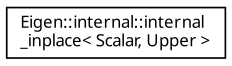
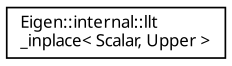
(116, 33) -> (116, 33)
